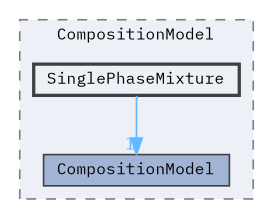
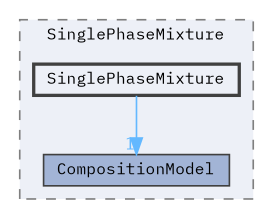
(136, 35) -> (136, 35)
